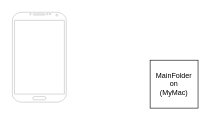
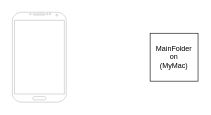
(174, 84) -> (174, 57)
